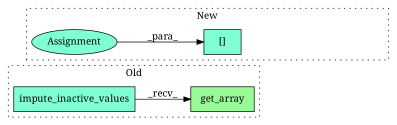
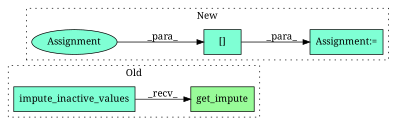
none -> (347, 42)
(223, 99) -> (223, 99)
